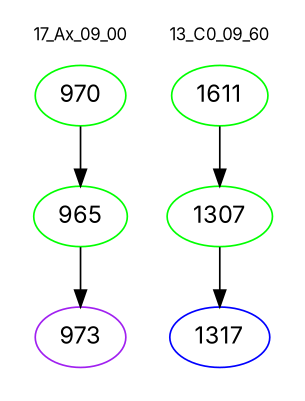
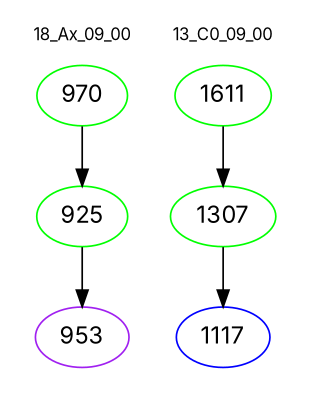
(81, 36) -> (82, 36)
(220, 36) -> (223, 36)
(81, 216) -> (82, 216)
(81, 337) -> (82, 337)
(220, 337) -> (223, 337)
